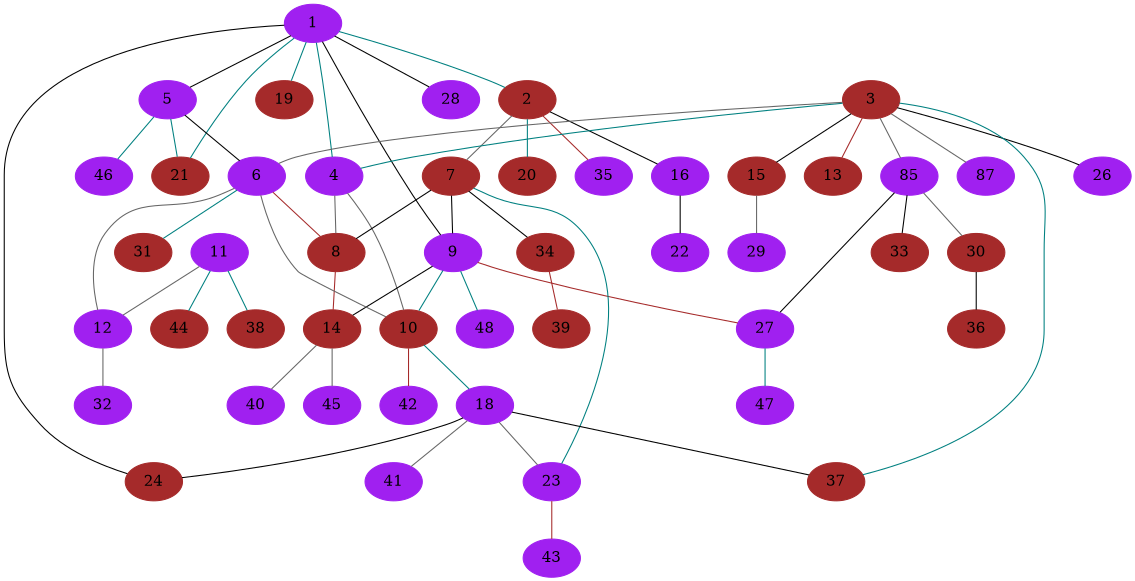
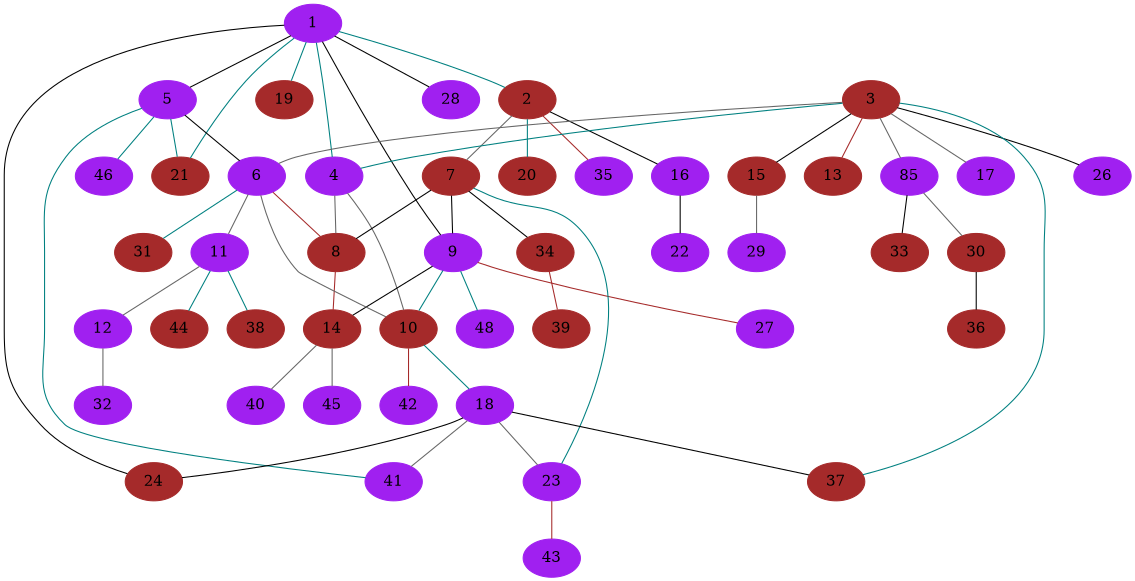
(986, 176) -> (986, 176)
(128, 213) -> (238, 214)
(837, 252) -> none
none -> (47, 398)
(765, 405) -> none
